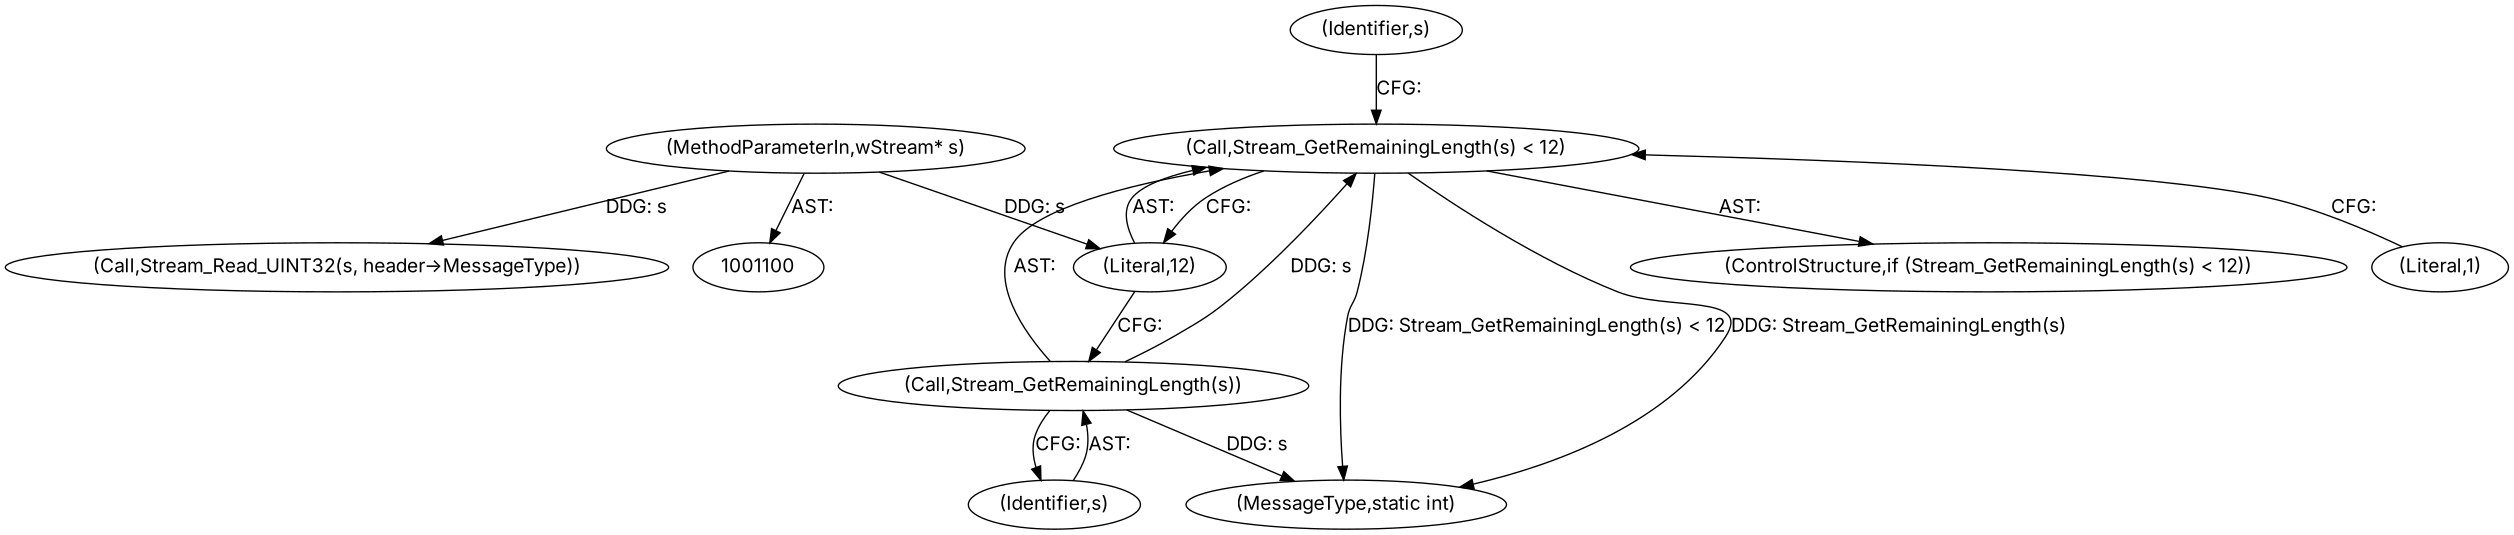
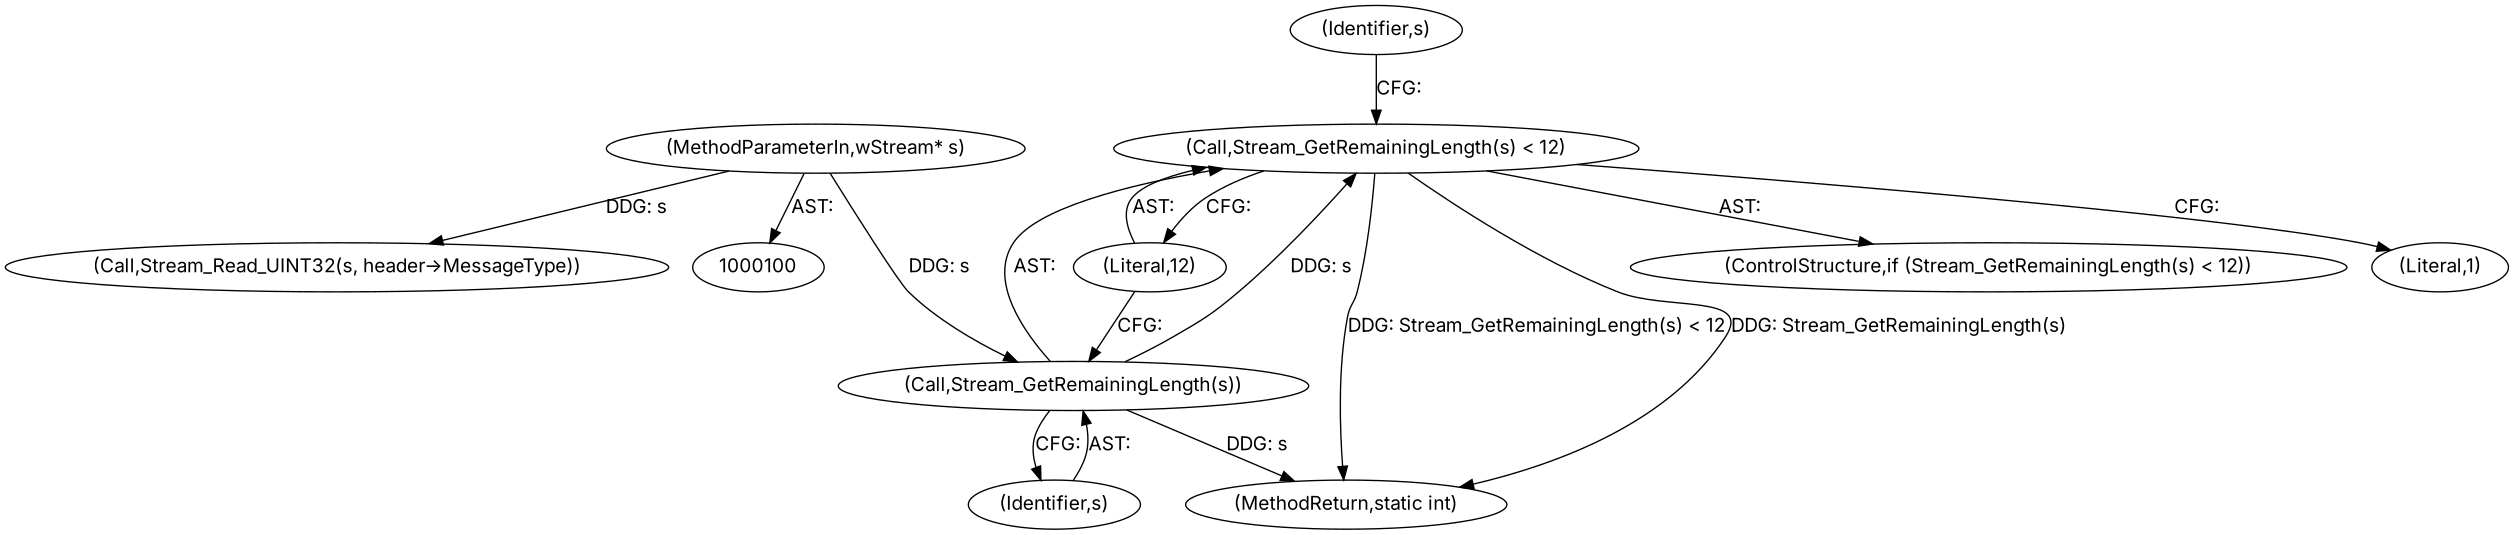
(2029, 171) -> (1978, 198)
(983, 208) -> (901, 282)
(758, 267) -> (758, 267)
(1346, 505) -> (1346, 505)
